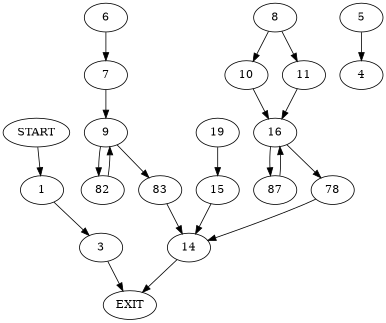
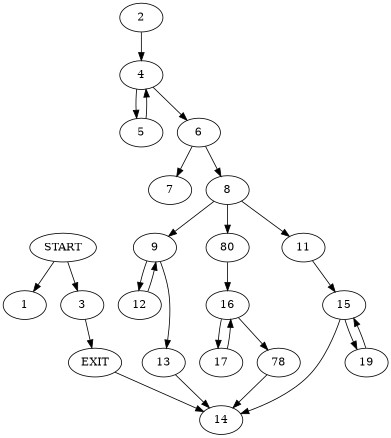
none -> (141, 18)
(246, 75) -> (228, 248)
(106, 100) -> (194, 216)
none -> (136, 100)
(291, 100) -> (321, 273)
none -> (167, 101)
none -> (211, 158)
(103, 190) -> (140, 305)
(160, 190) -> (164, 363)
(275, 190) -> (221, 363)
(69, 216) -> (71, 273)
(163, 273) -> (156, 390)
none -> (349, 331)
